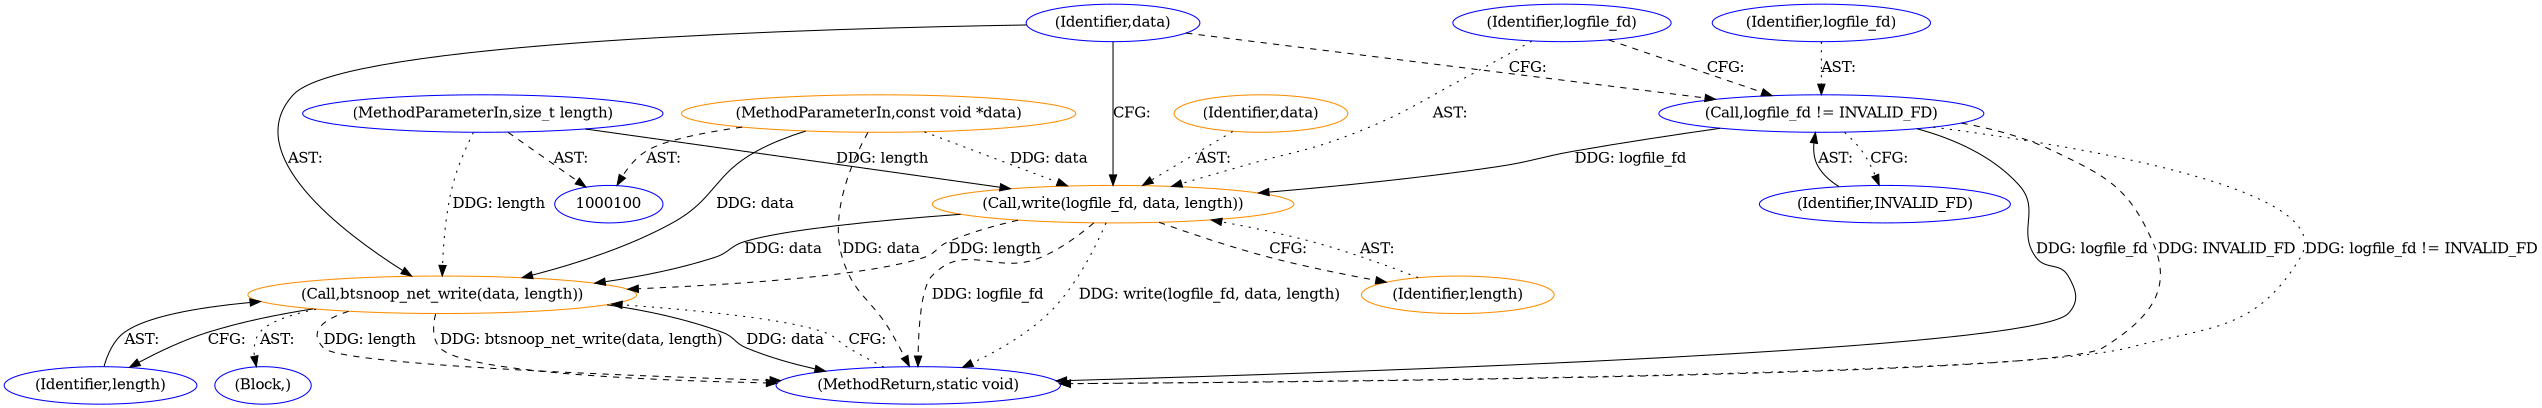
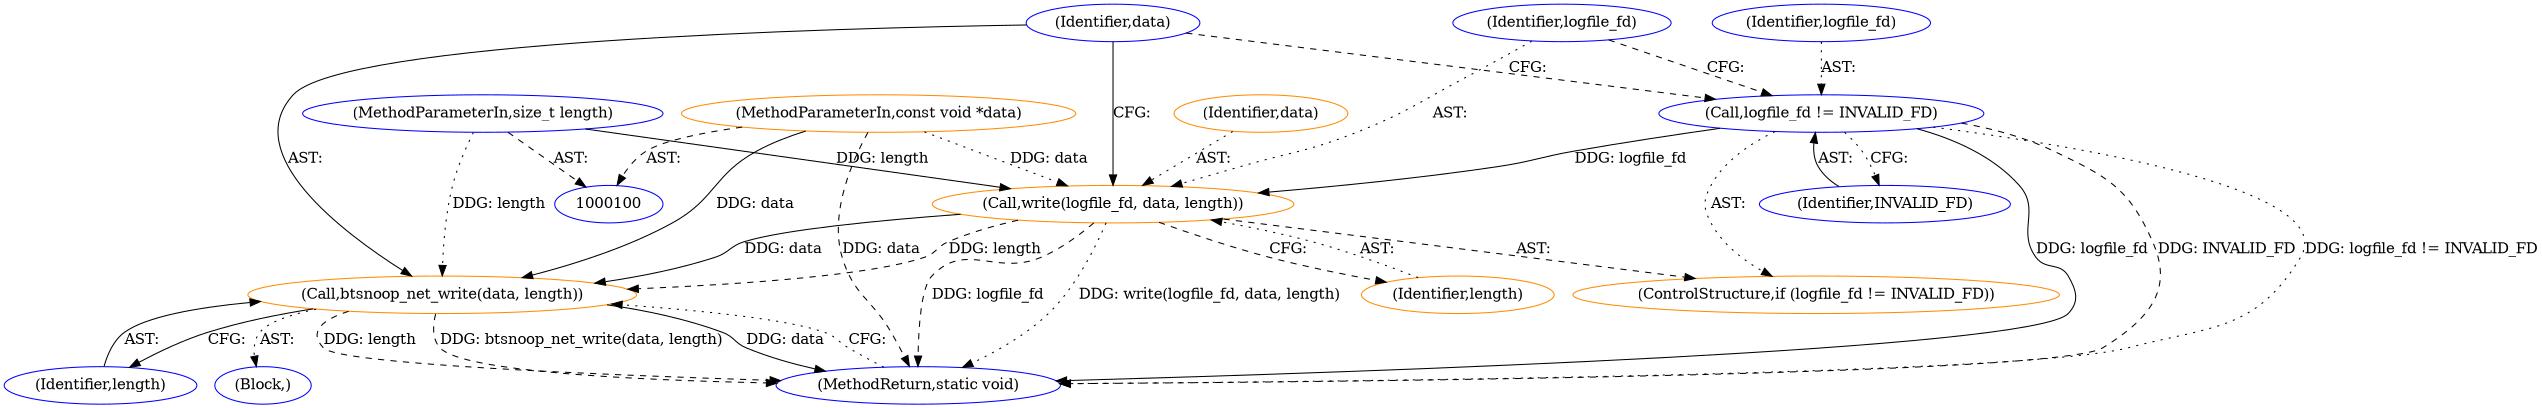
none -> (1816, 295)
